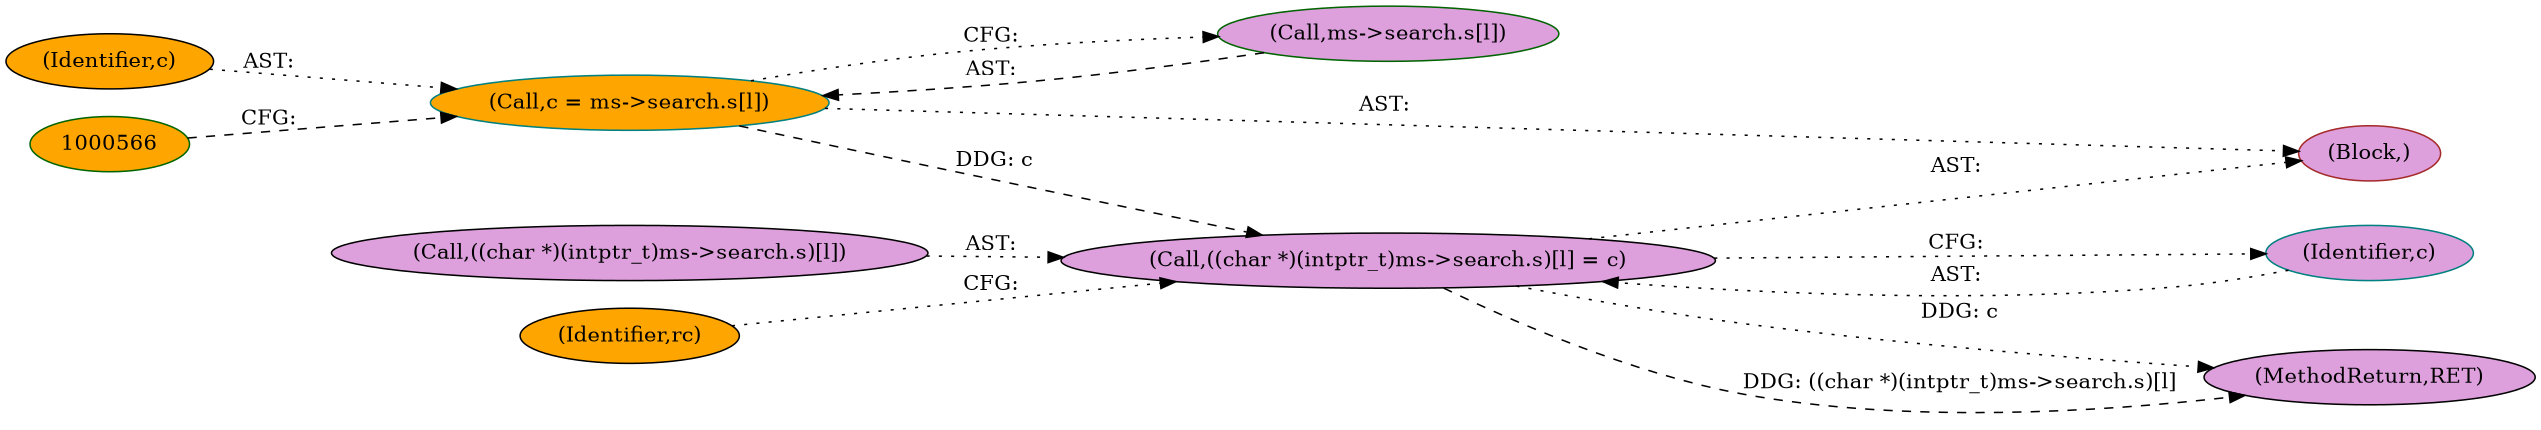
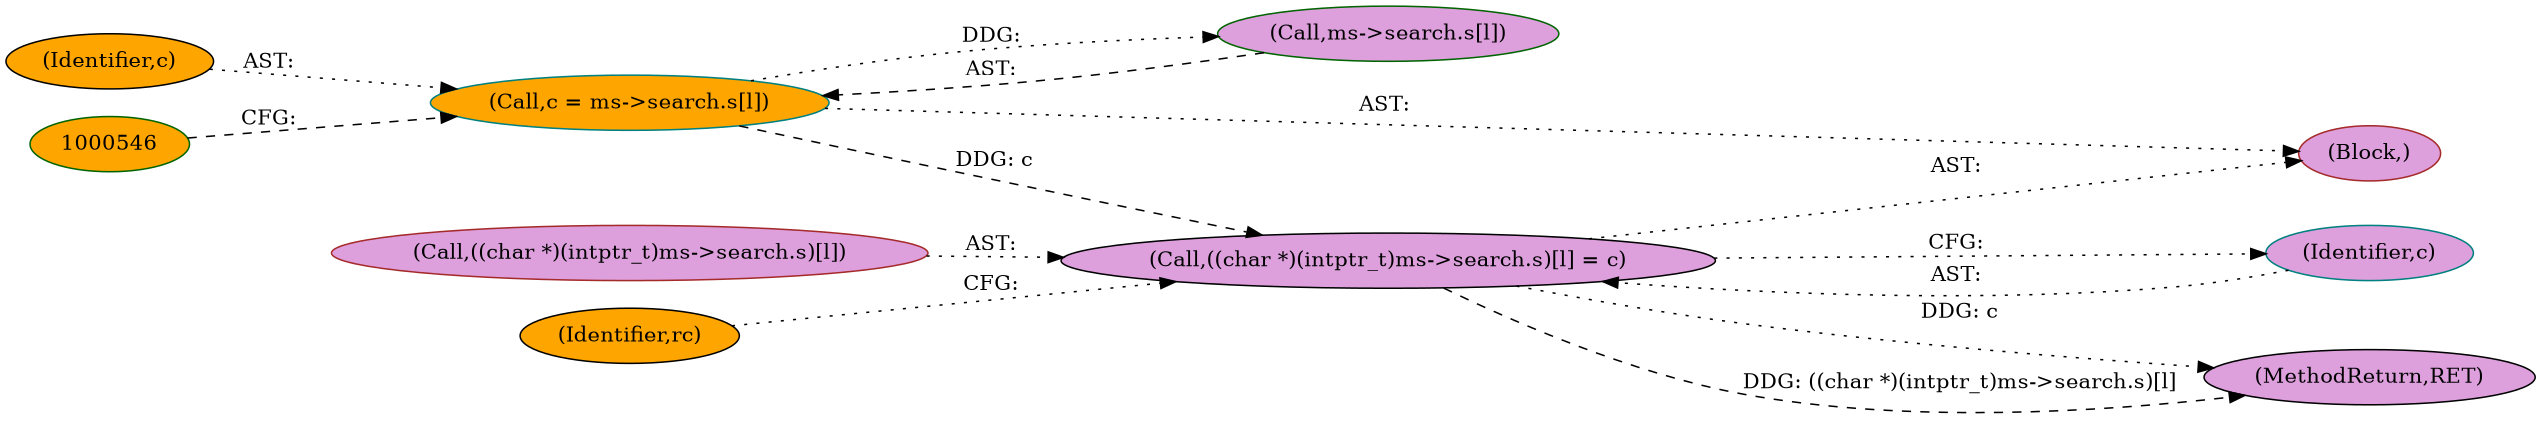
(995, 36) -> (995, 36)
(110, 144) -> (110, 144)
(630, 253) -> (630, 253)
